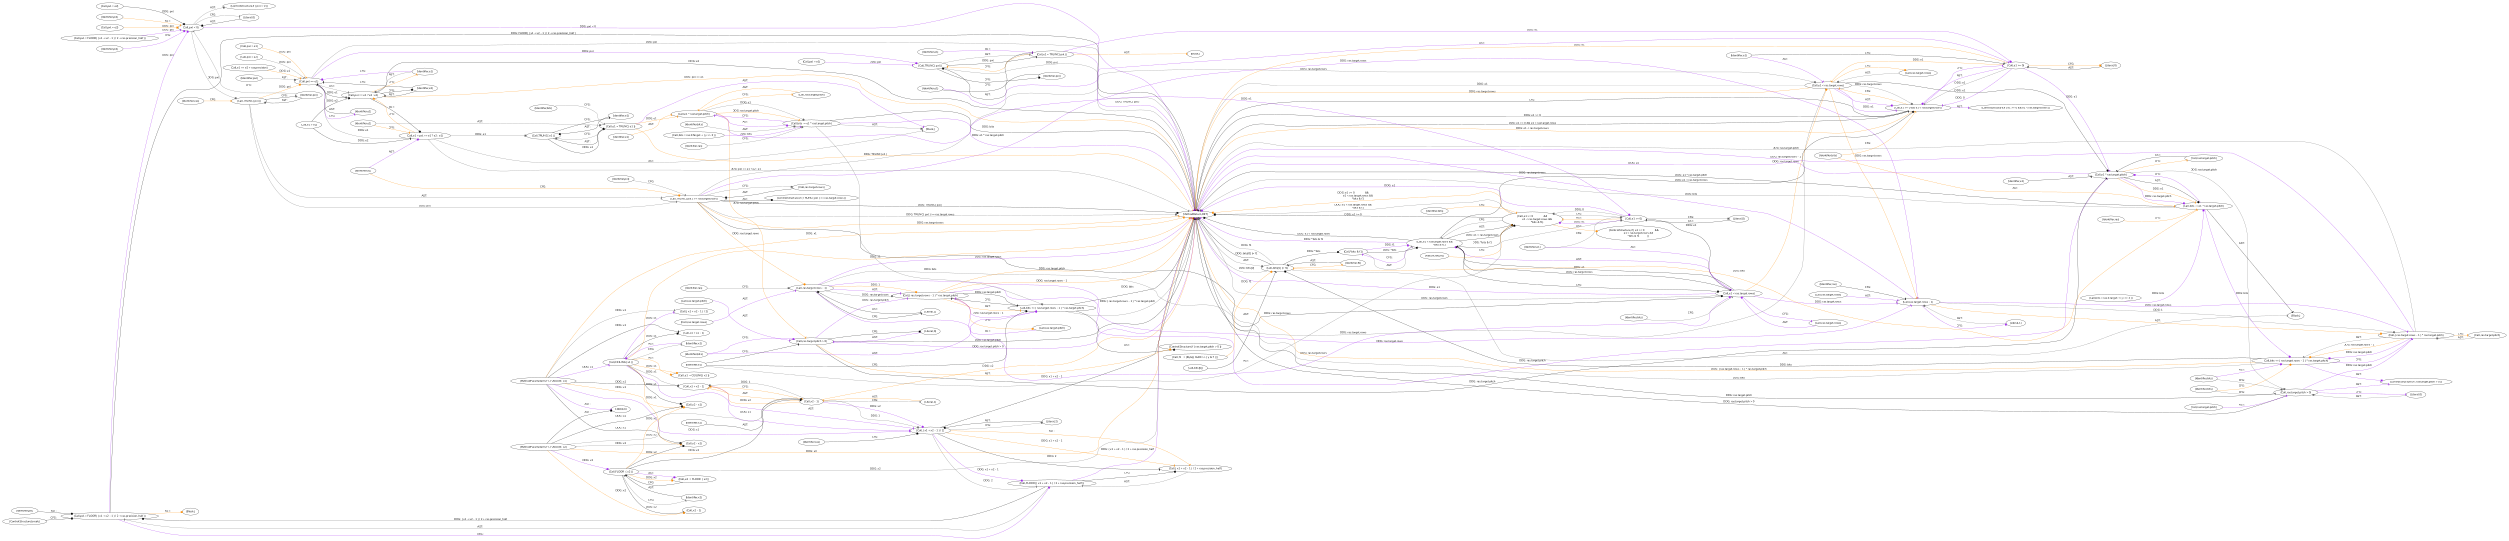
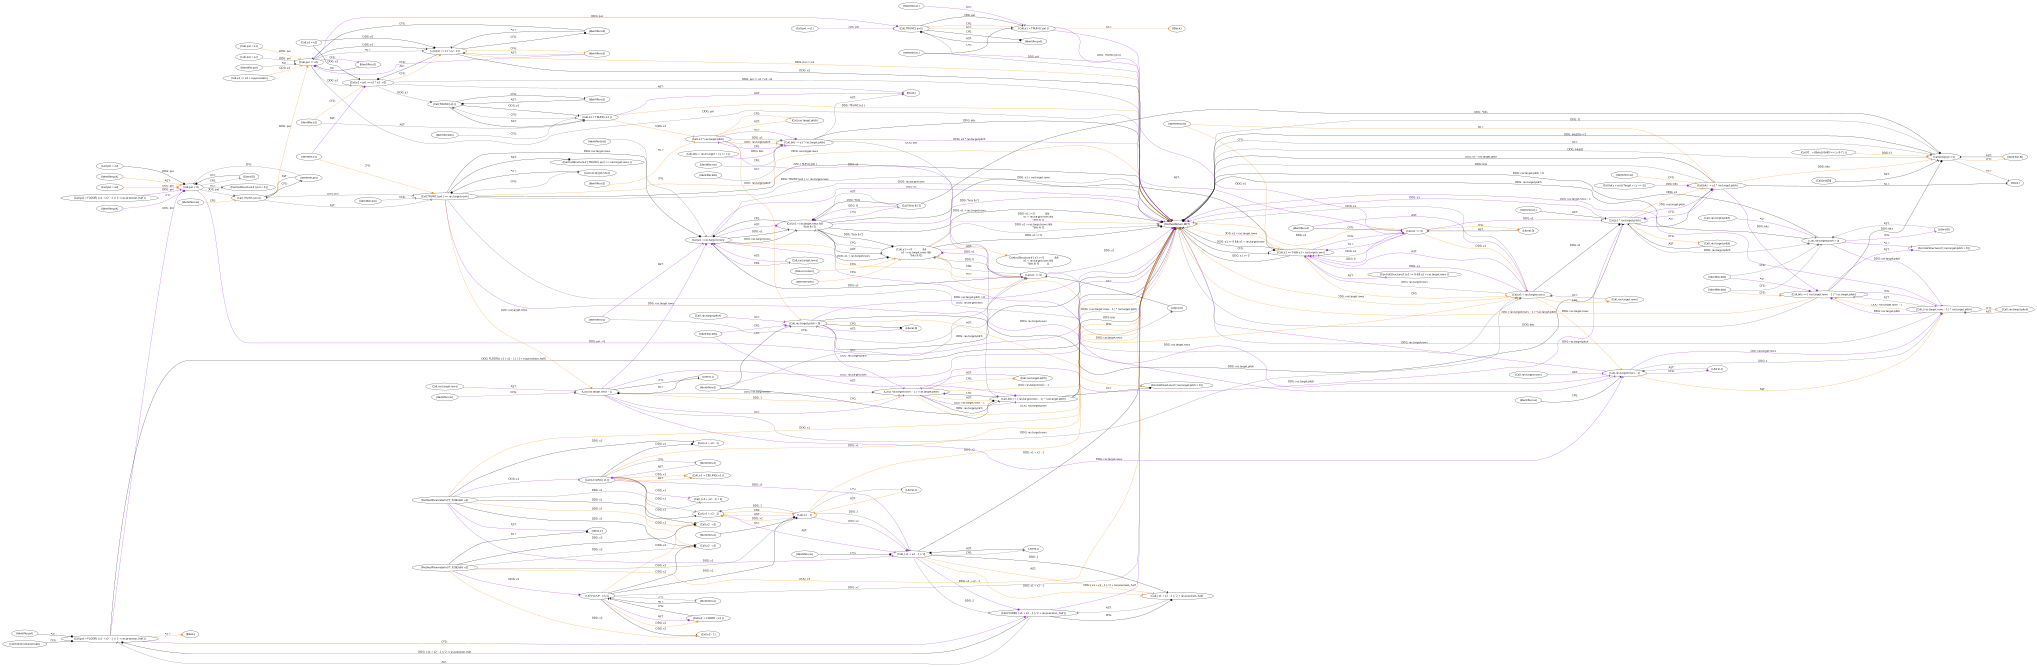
(345, 133) -> (327, 82)
(1309, 256) -> (1426, 113)
